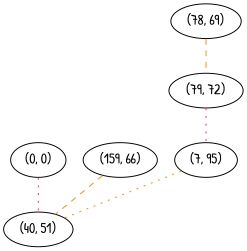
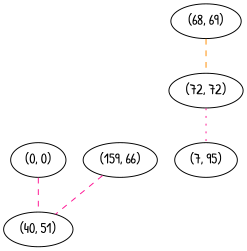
(206, 21) -> (206, 21)
(206, 91) -> (206, 91)
(38, 195) -> (38, 195)
(79, 195) -> (79, 195)
(123, 195) -> none
